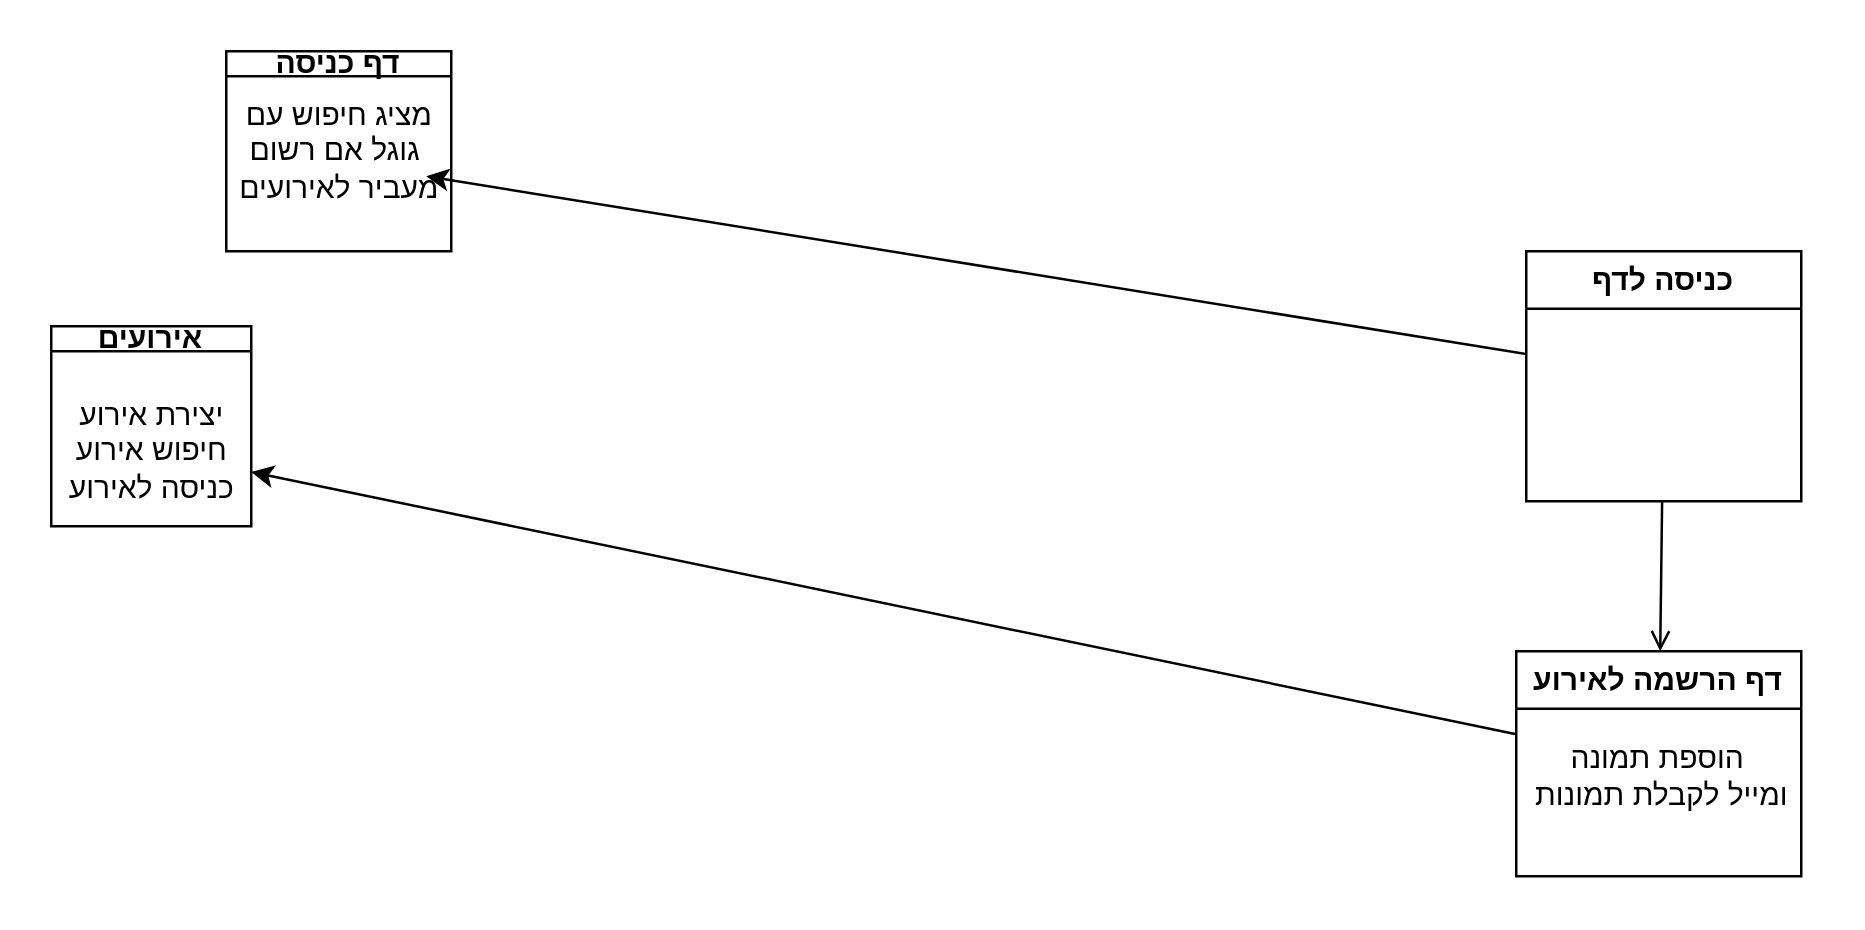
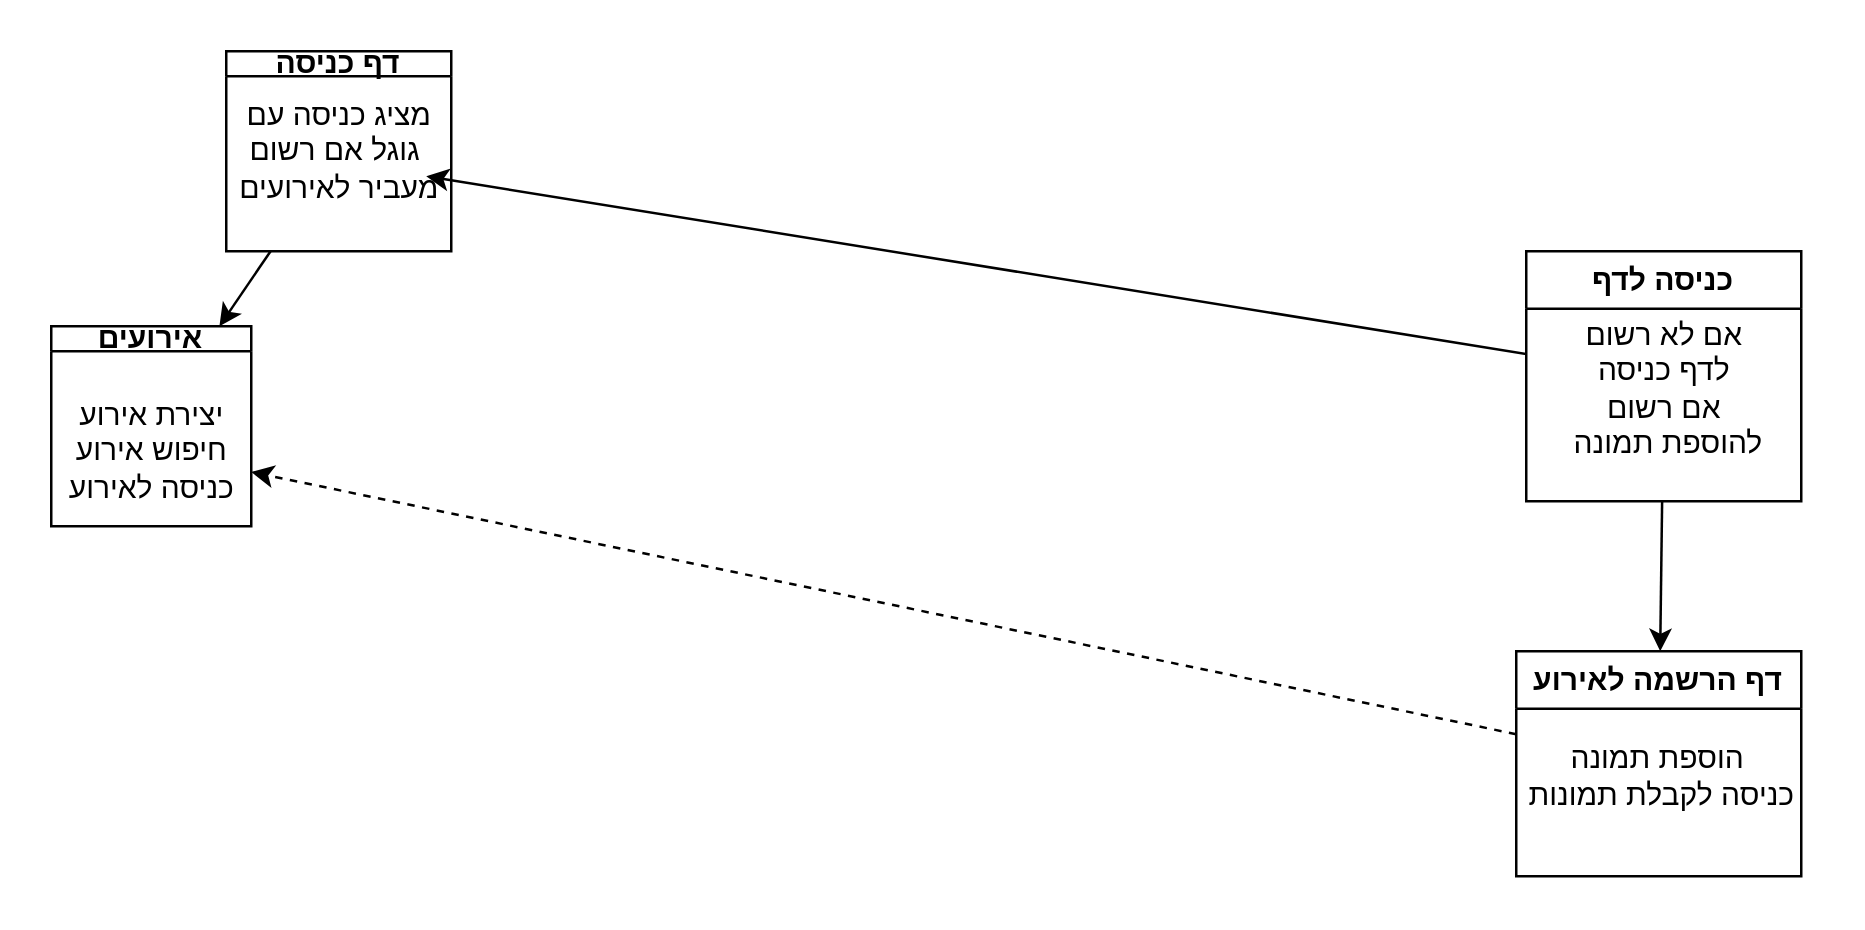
(340, 151) -> (340, 151)
none -> (248, 285)
none -> (1664, 389)
(889, 604) -> (889, 604)
(1660, 637) -> (1660, 633)
(1663, 776) -> (1663, 776)
